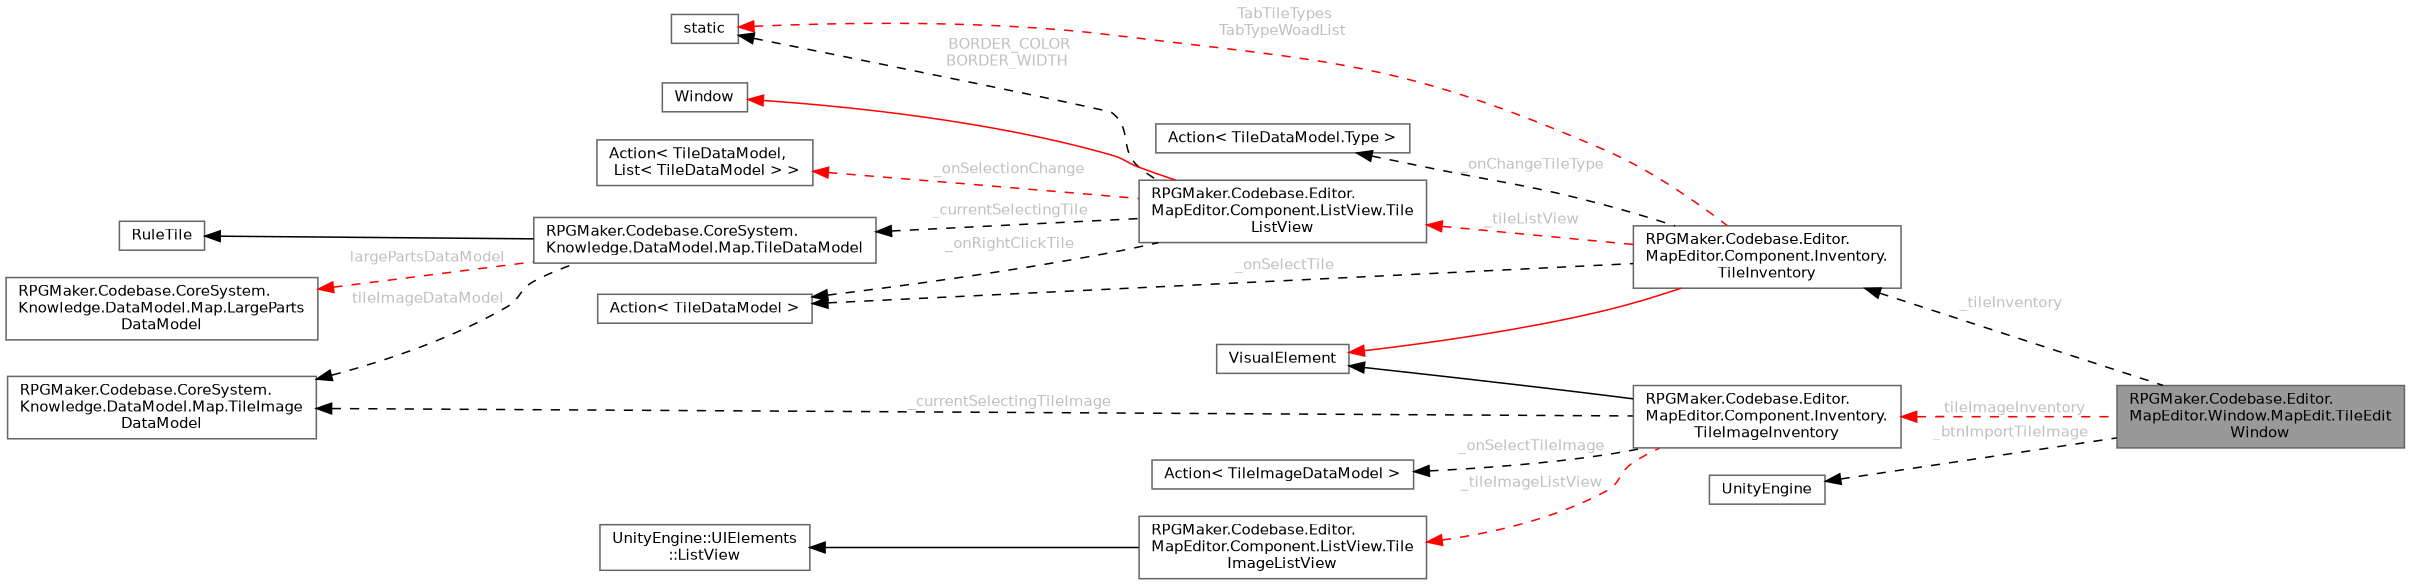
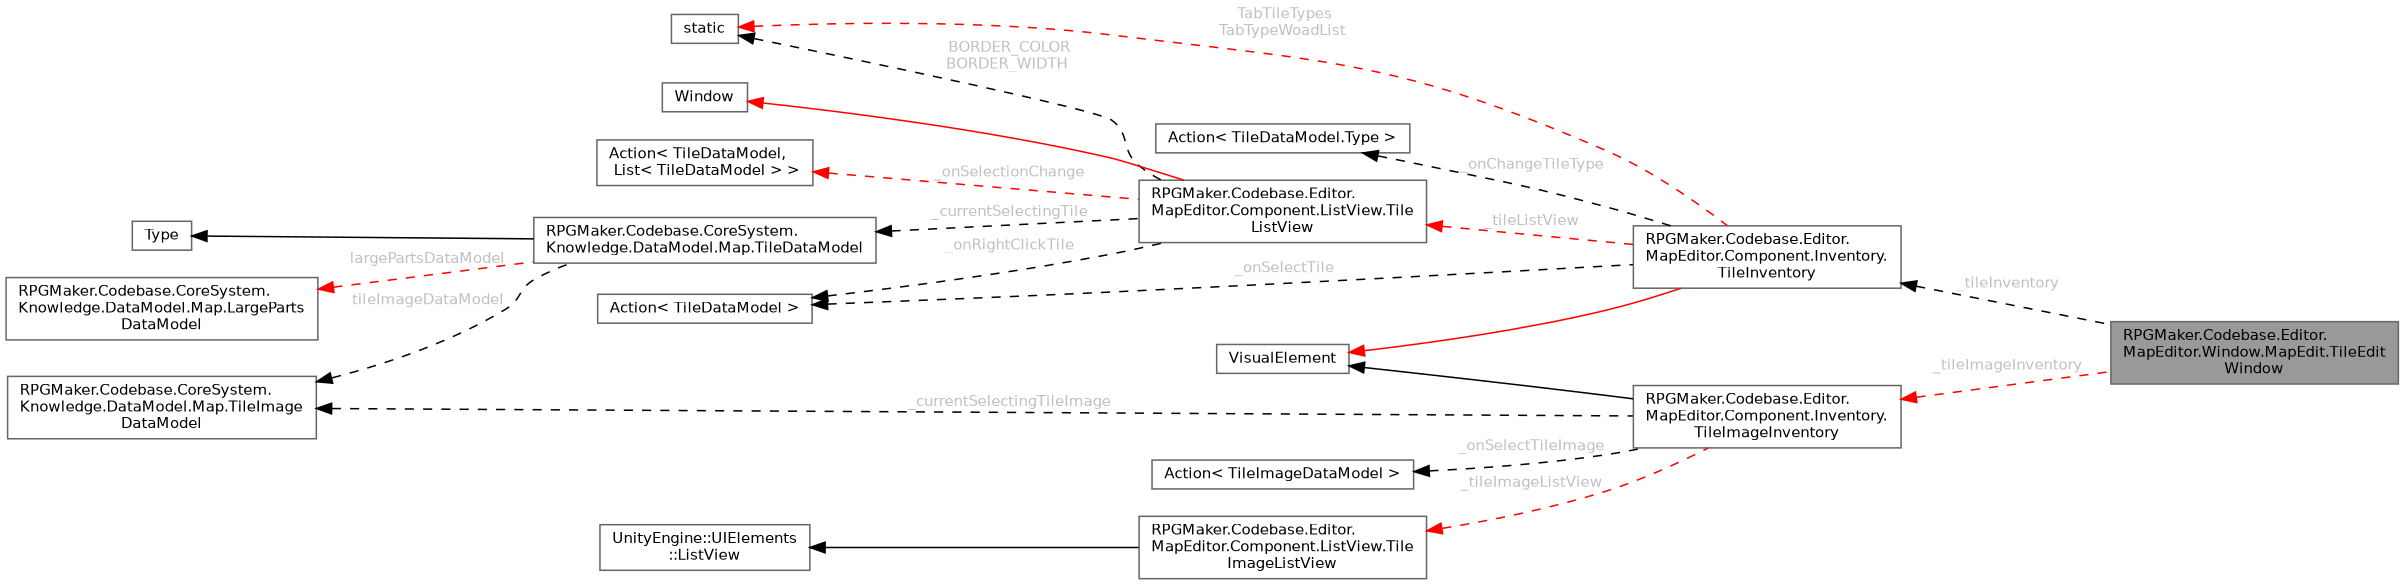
(162, 236) -> (162, 236)
(1767, 490) -> none
